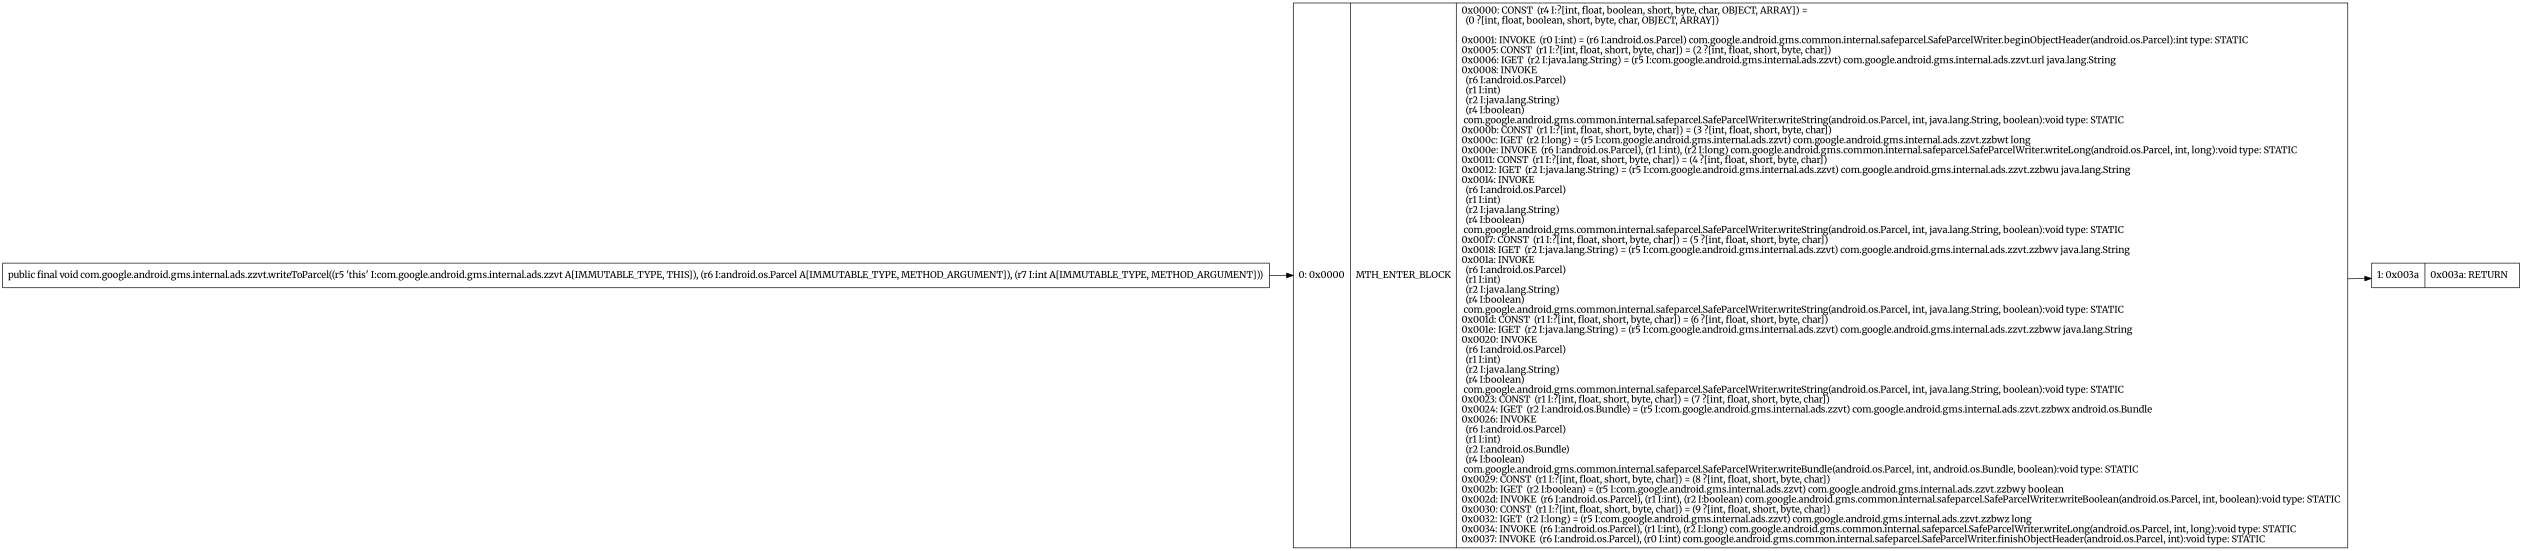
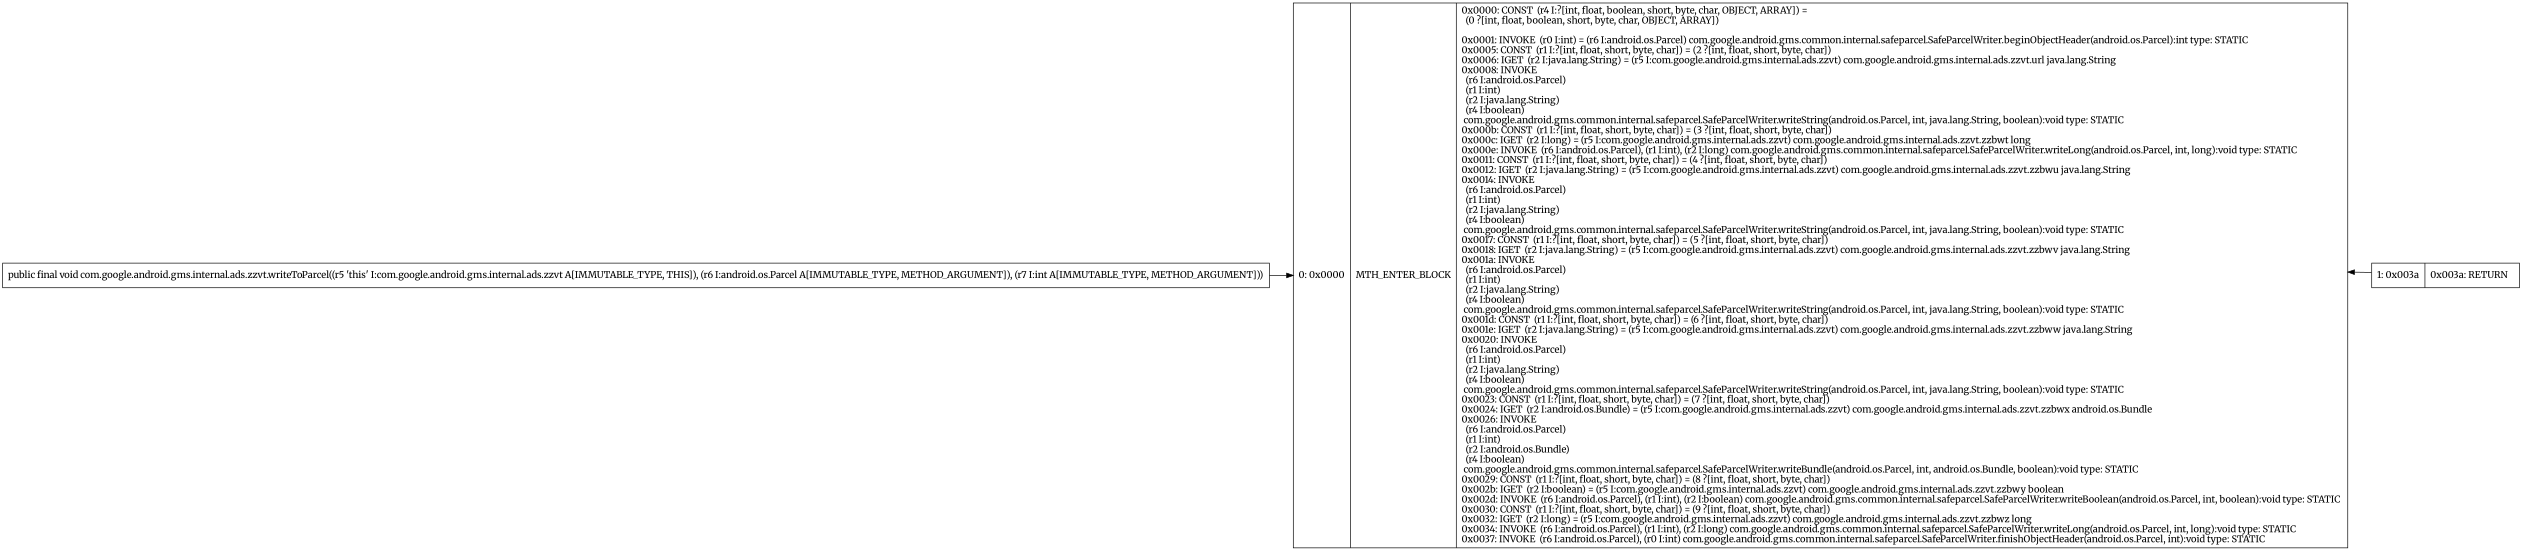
(2356, 279) -> (2363, 272)
